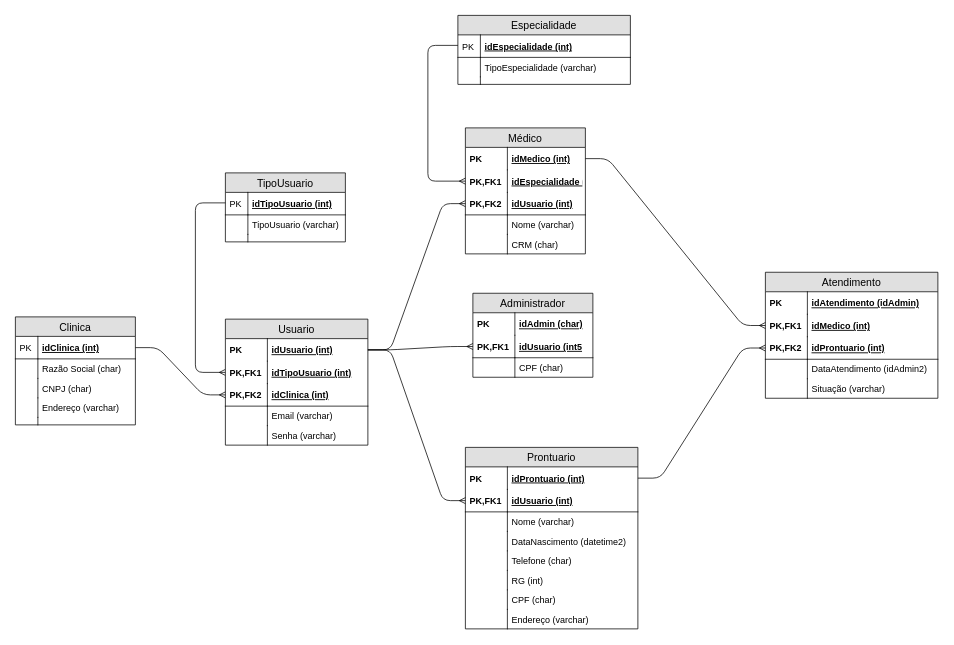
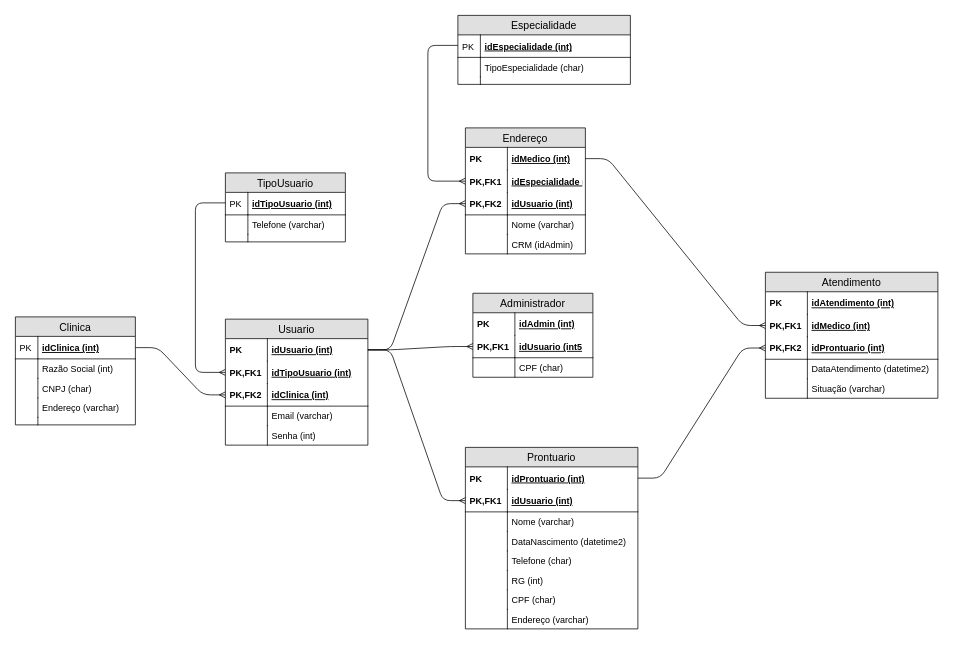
(547, 68) -> (539, 68)
(525, 138) -> (525, 138)
(301, 225) -> (295, 225)
(536, 245) -> (541, 245)
(864, 303) -> (855, 303)
(551, 324) -> (547, 324)
(85, 369) -> (82, 369)
(872, 369) -> (876, 369)
(308, 436) -> (297, 436)
